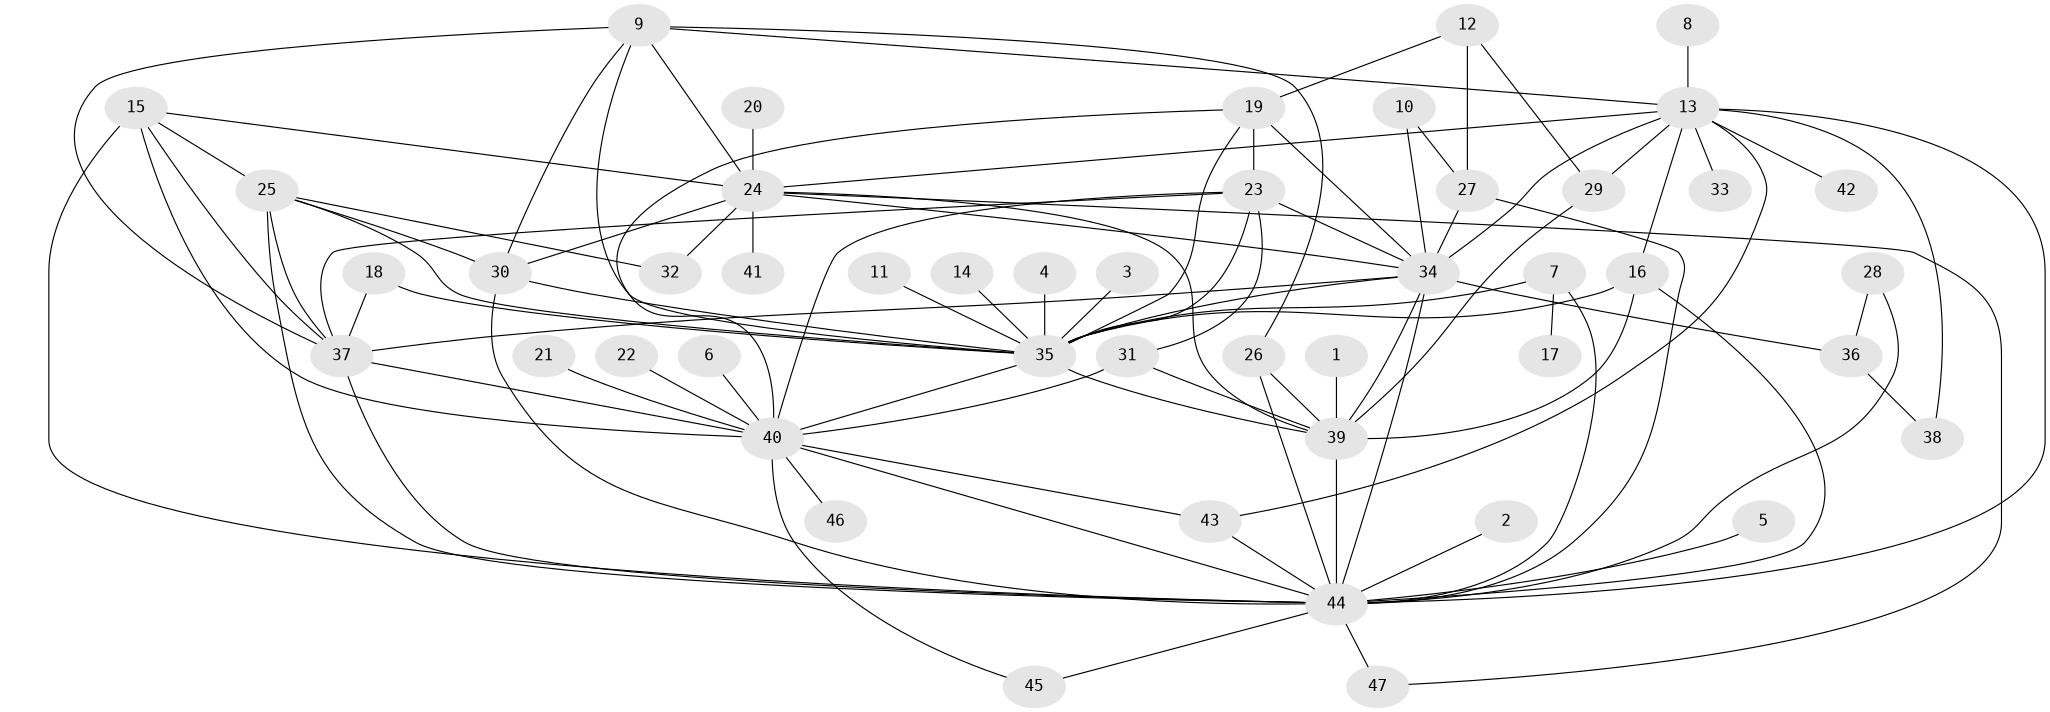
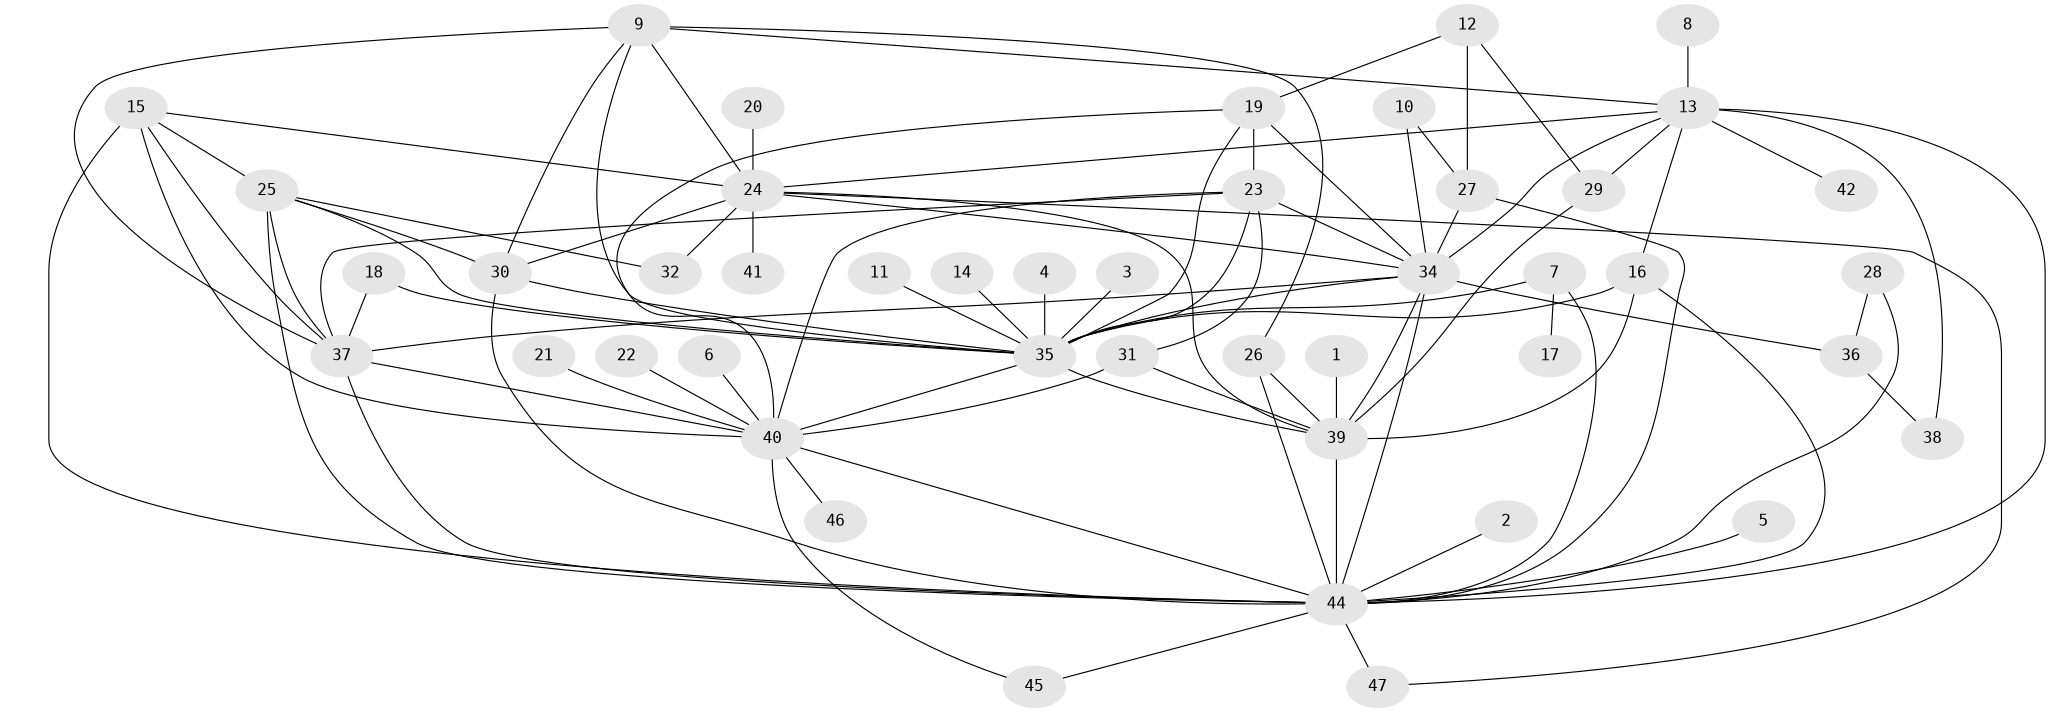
(1720, 191) -> none
(1210, 521) -> none
